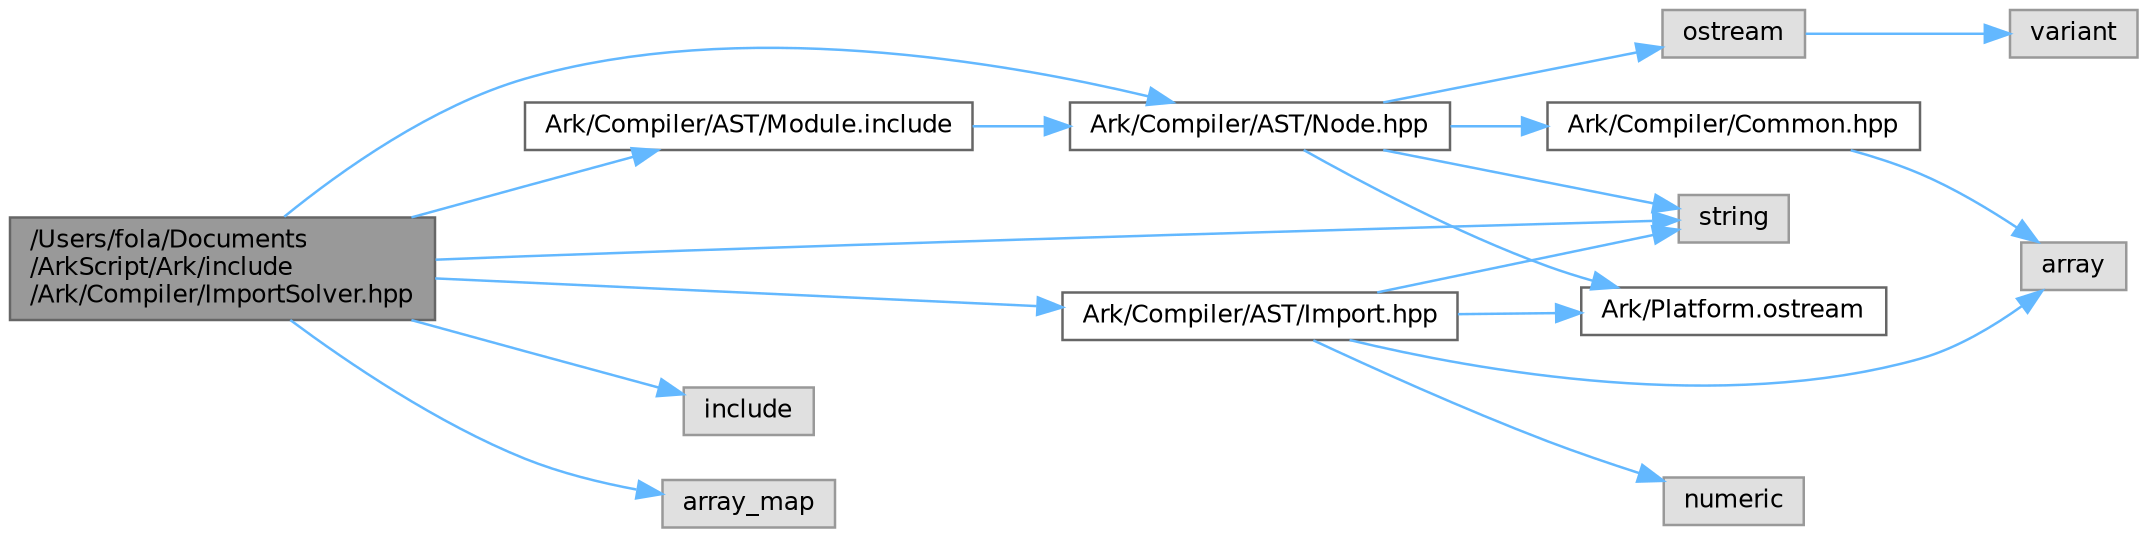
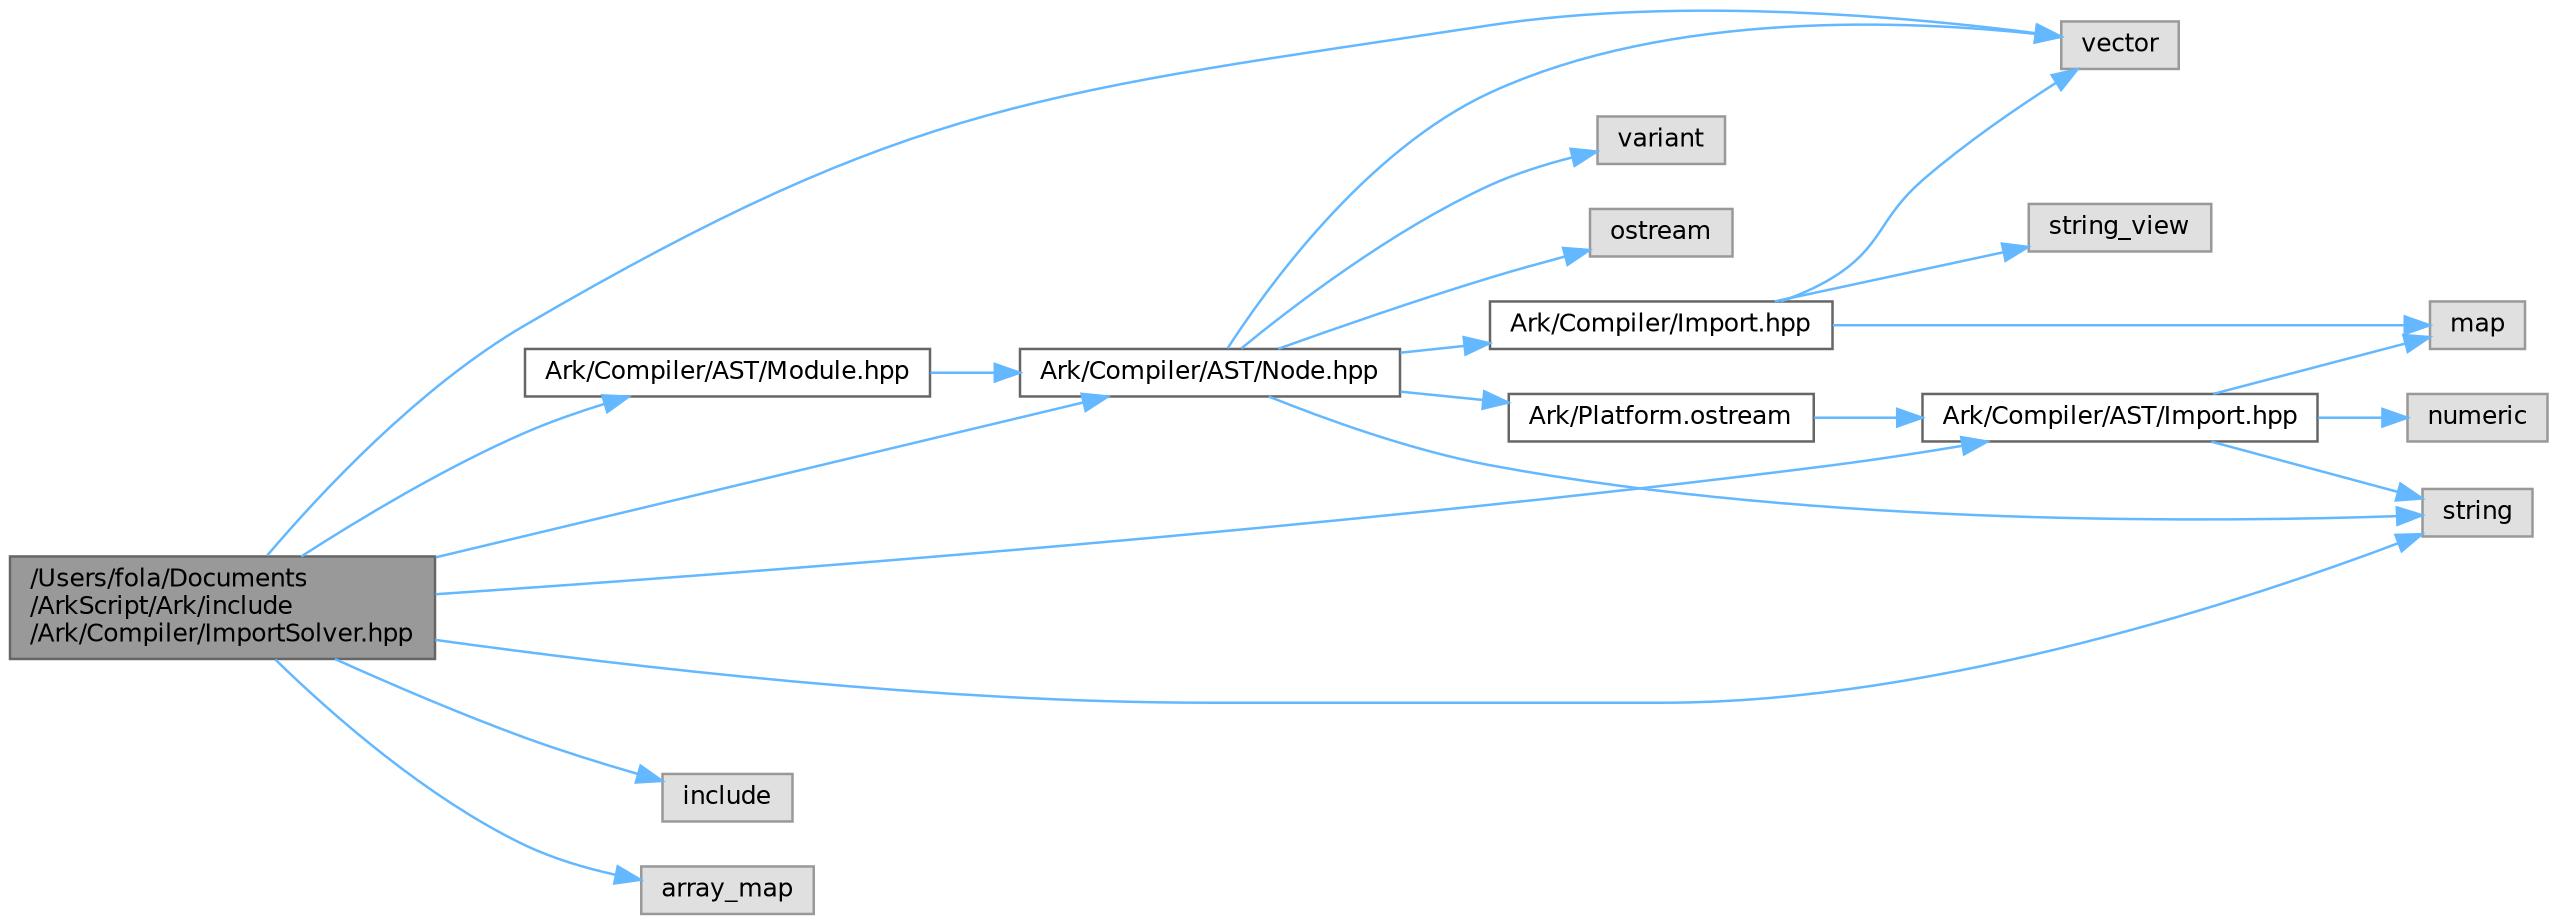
(1895, 34) -> (1397, 236)
none -> (2120, 45)
(749, 126) -> (728, 373)
(1734, 126) -> (1661, 325)
none -> (2120, 228)
(2074, 266) -> (2478, 325)
(1507, 314) -> (1855, 418)
